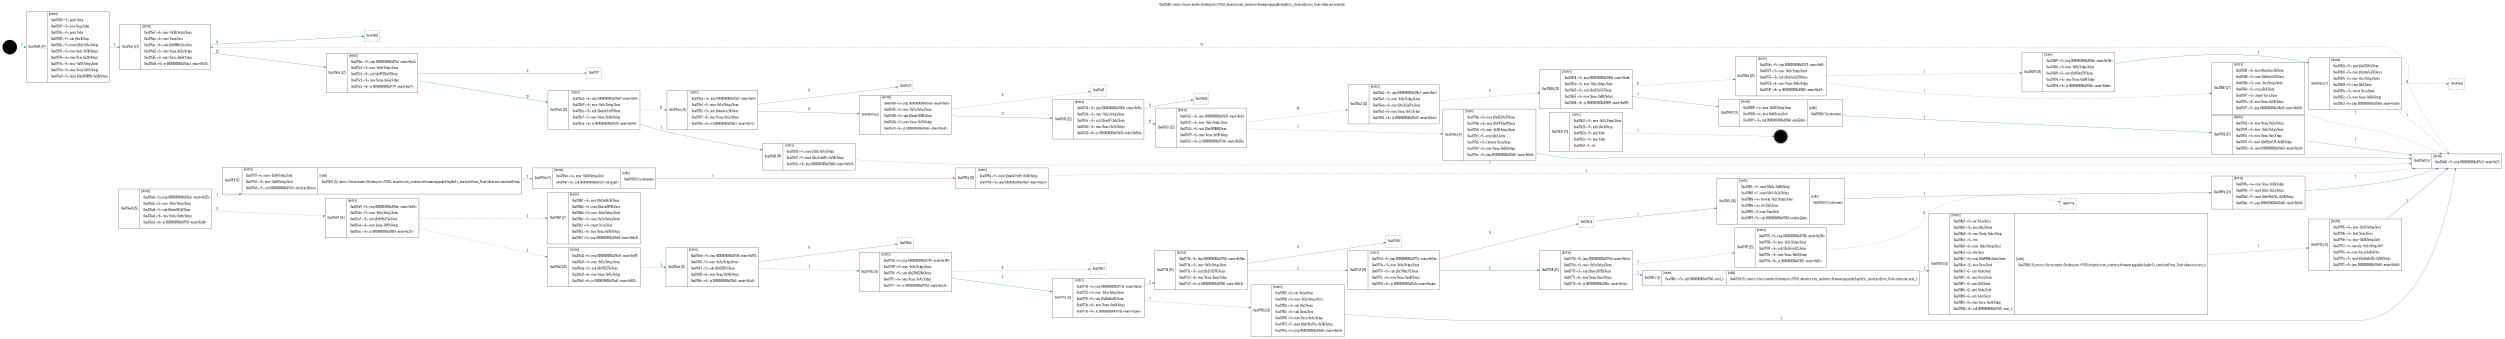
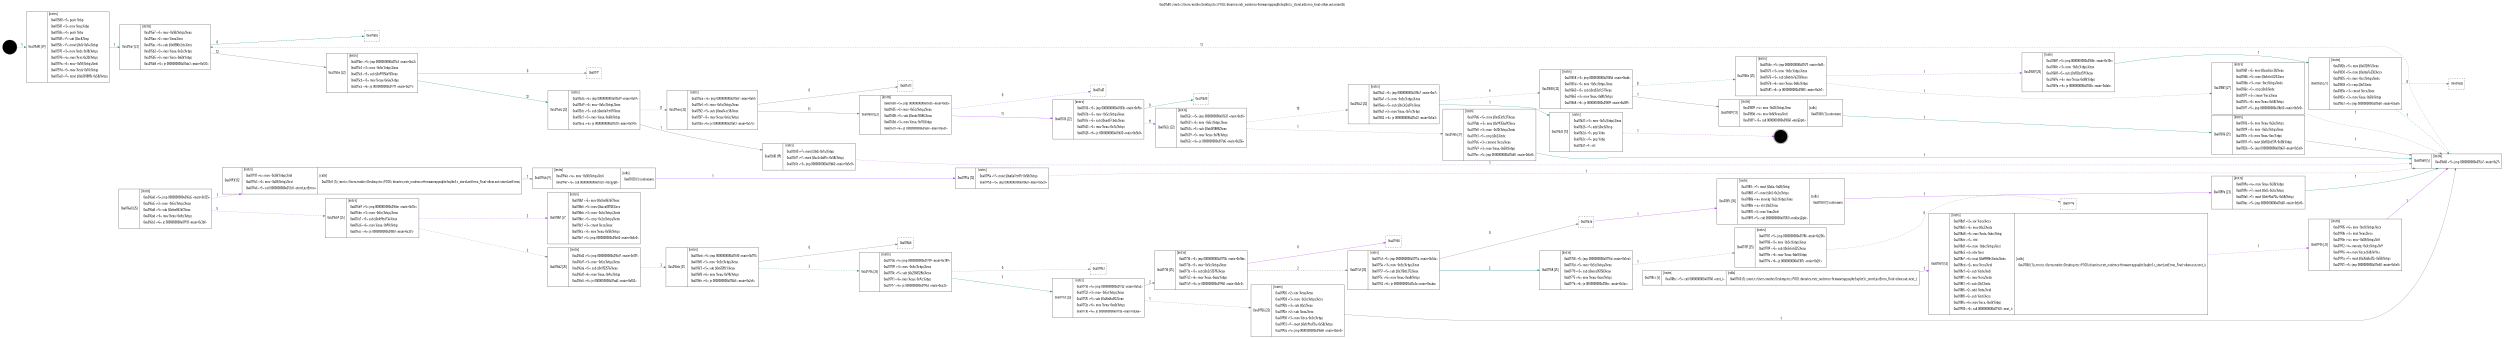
none -> (1494, 106)
(1636, 275) -> none
